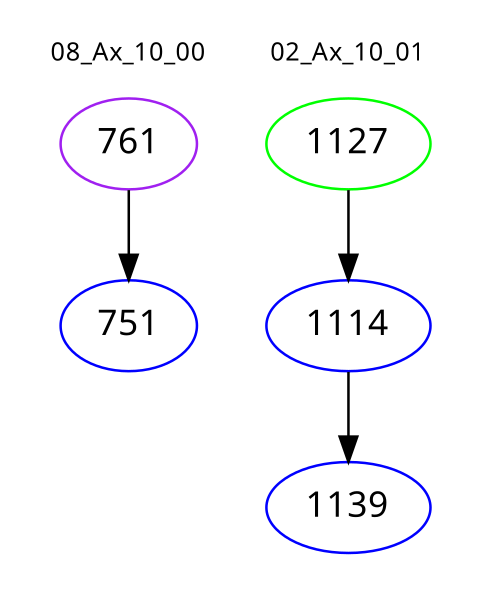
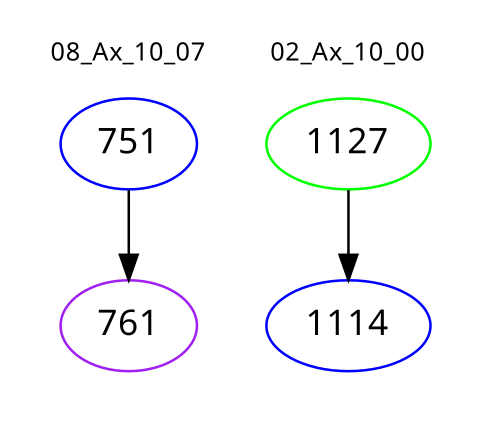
(129, 54) -> (129, 54)
(348, 54) -> (348, 54)
(129, 222) -> (129, 222)
(348, 508) -> none
